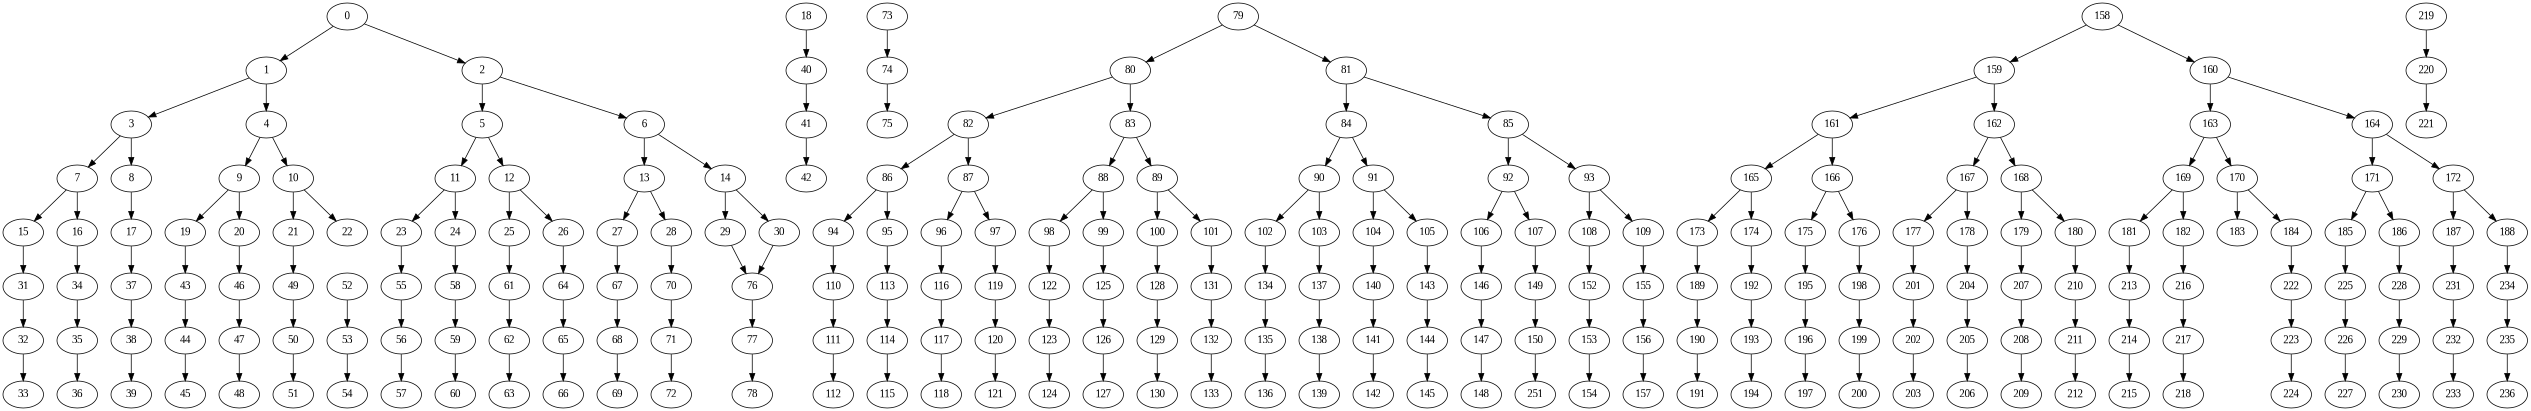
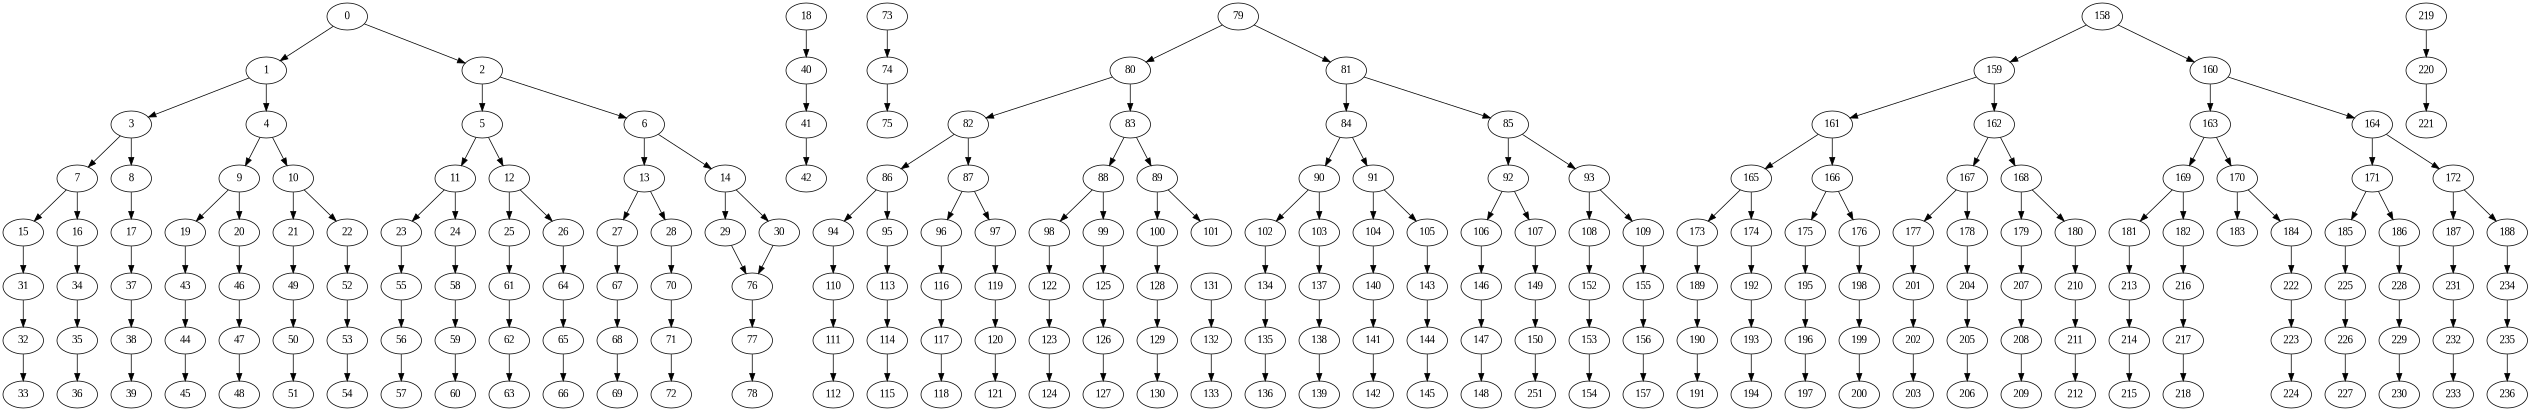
none -> (347, 256)
(1211, 256) -> none
